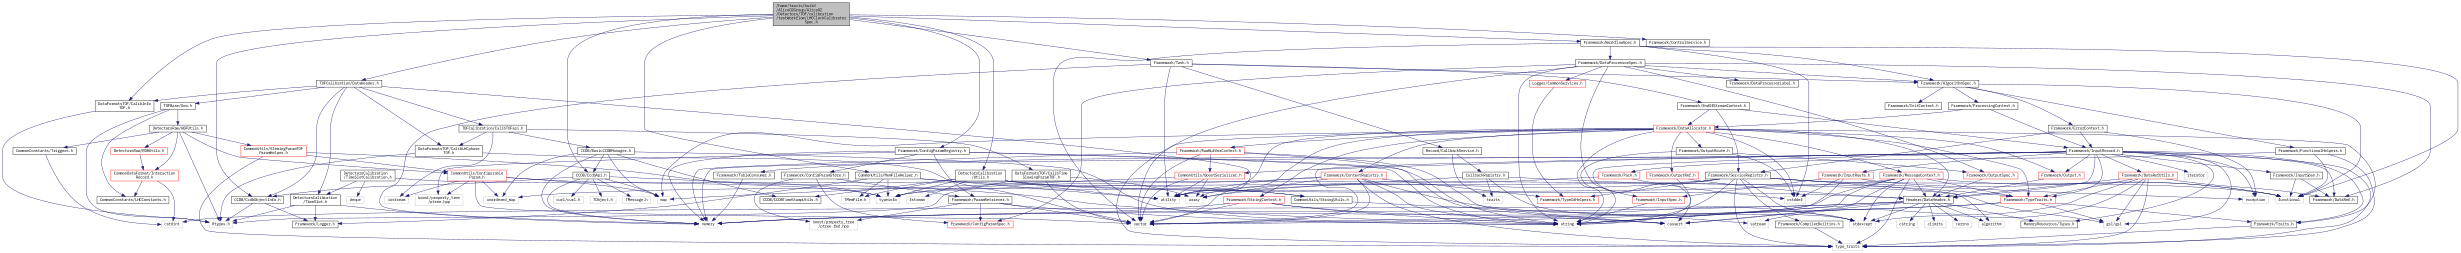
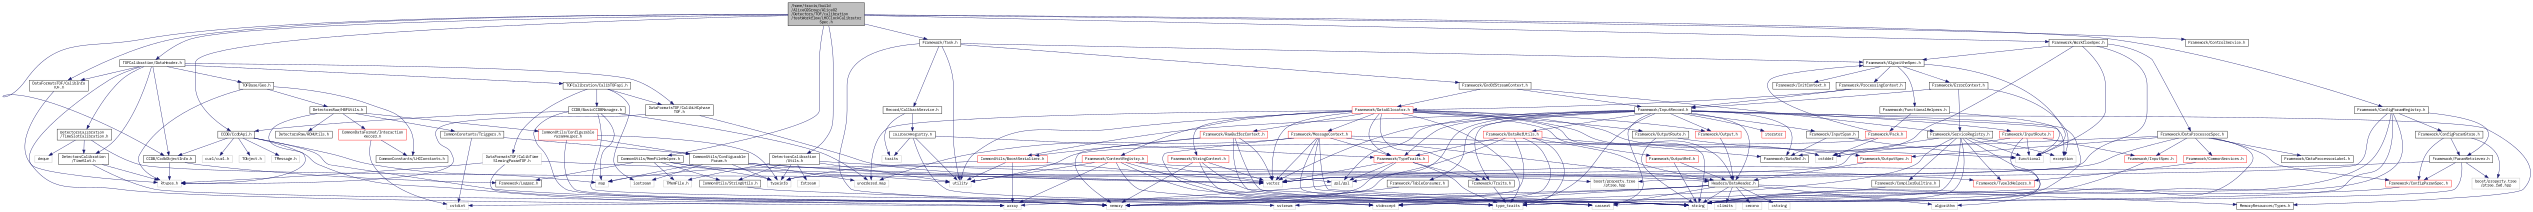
(1780, 73) -> (1772, 94)
(1558, 84) -> (2215, 159)
none -> (111, 91)
(1142, 137) -> (1093, 115)
none -> (2078, 146)
(139, 151) -> (304, 135)
(274, 151) -> (568, 135)
(141, 161) -> none
(311, 163) -> (595, 145)
(1768, 166) -> none
(477, 176) -> (719, 159)
(1041, 176) -> (512, 159)
(2196, 176) -> (1774, 135)
(1515, 187) -> (1178, 197)
none -> (2141, 193)
(790, 200) -> none
(315, 211) -> none
(2266, 237) -> (1455, 180)
